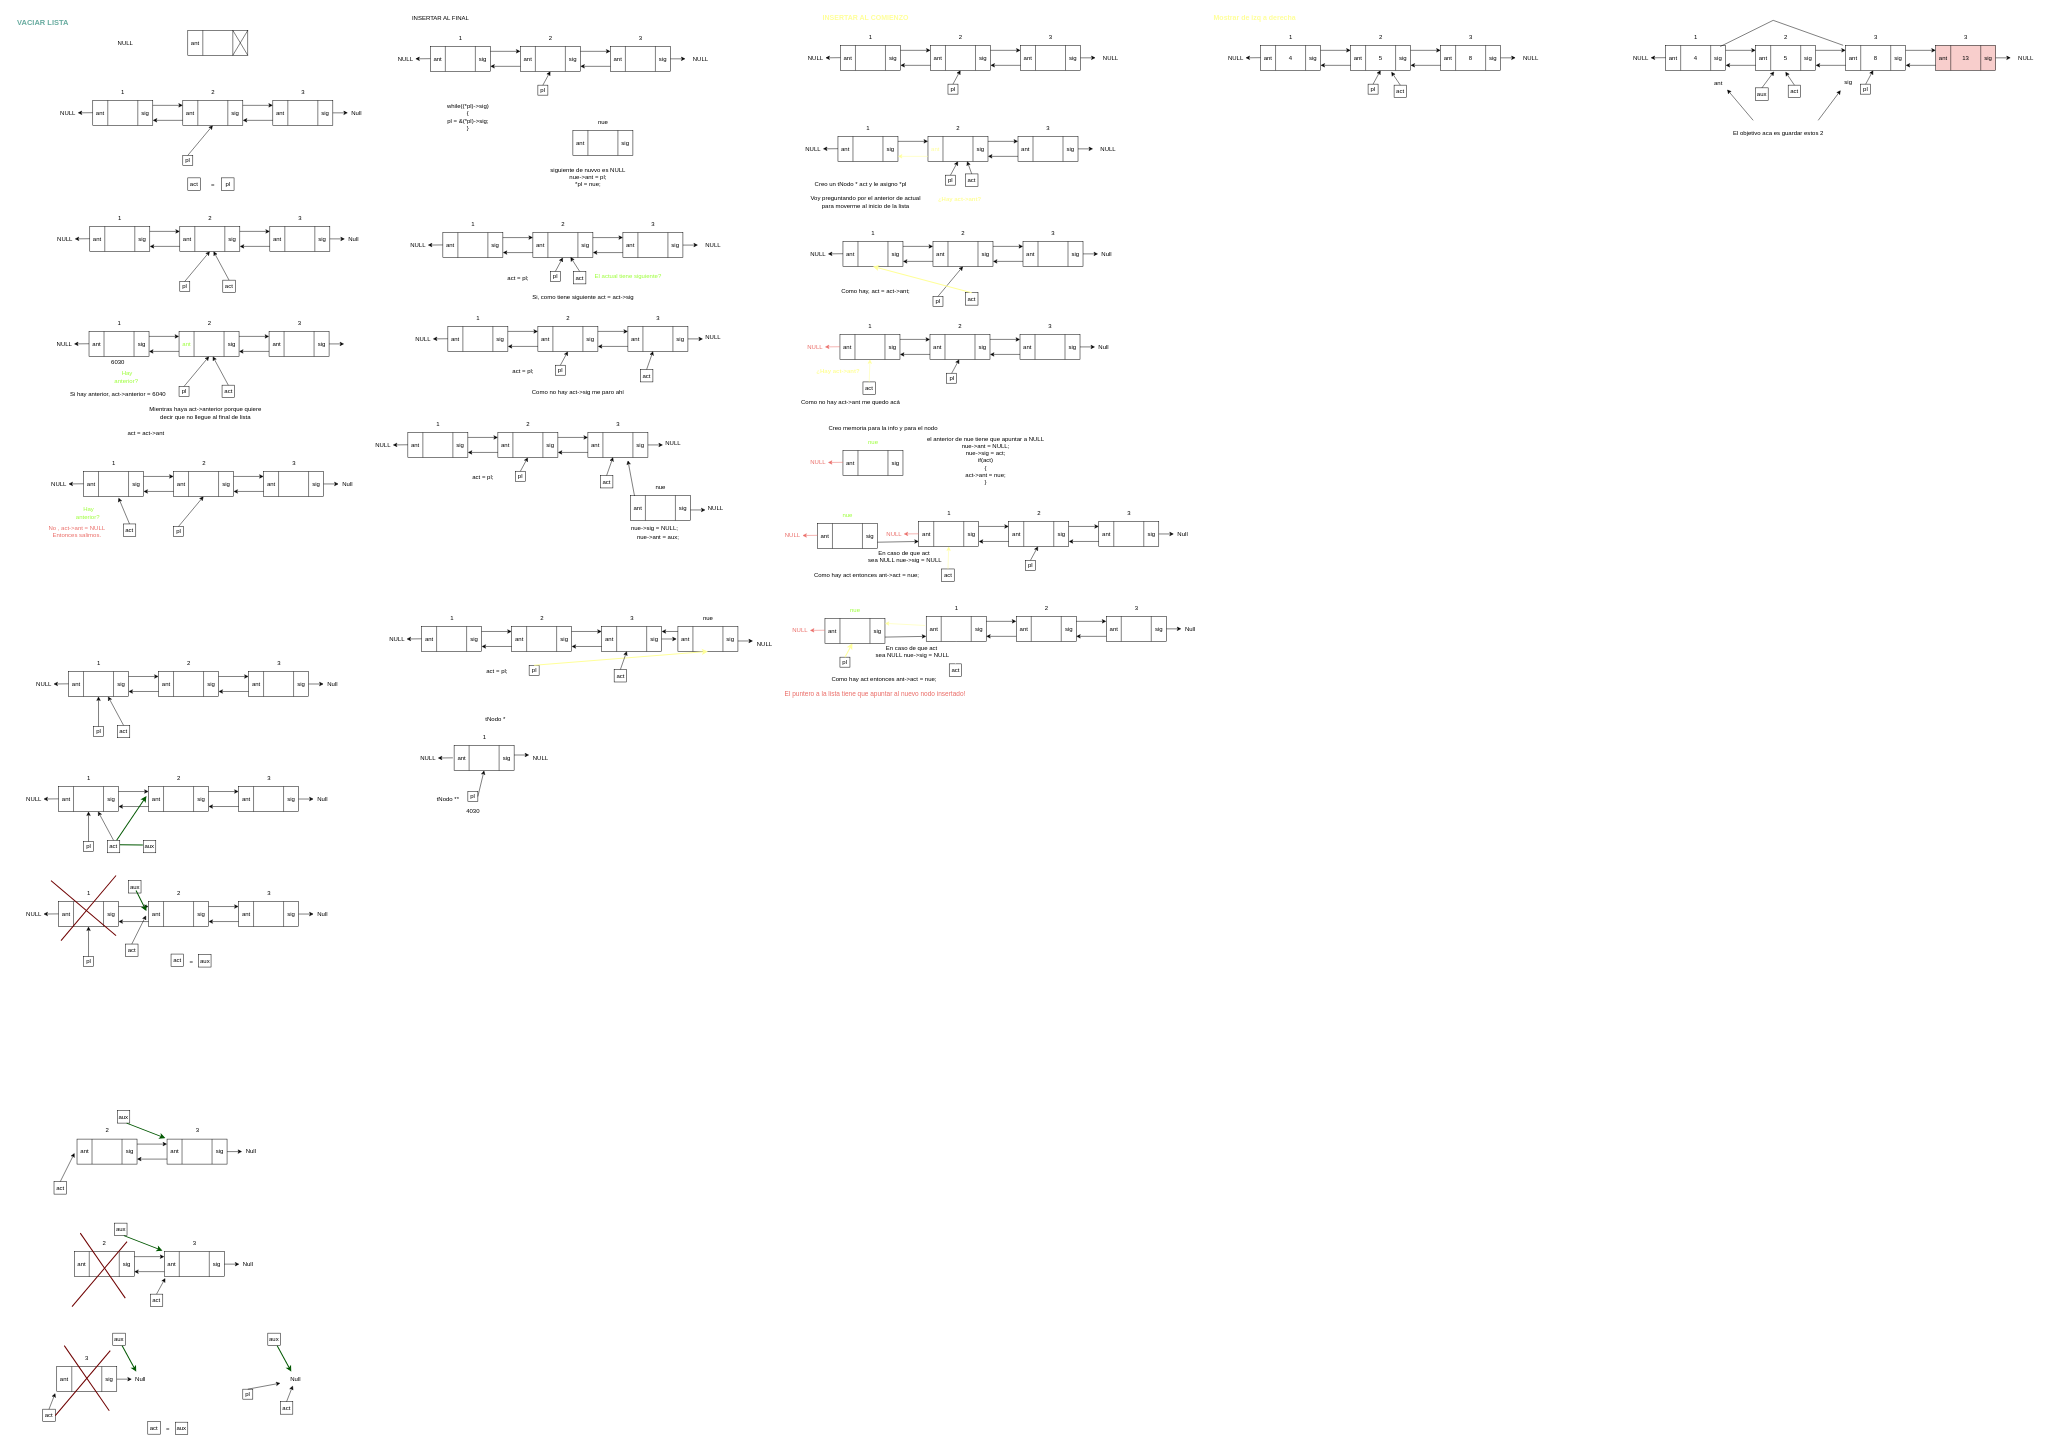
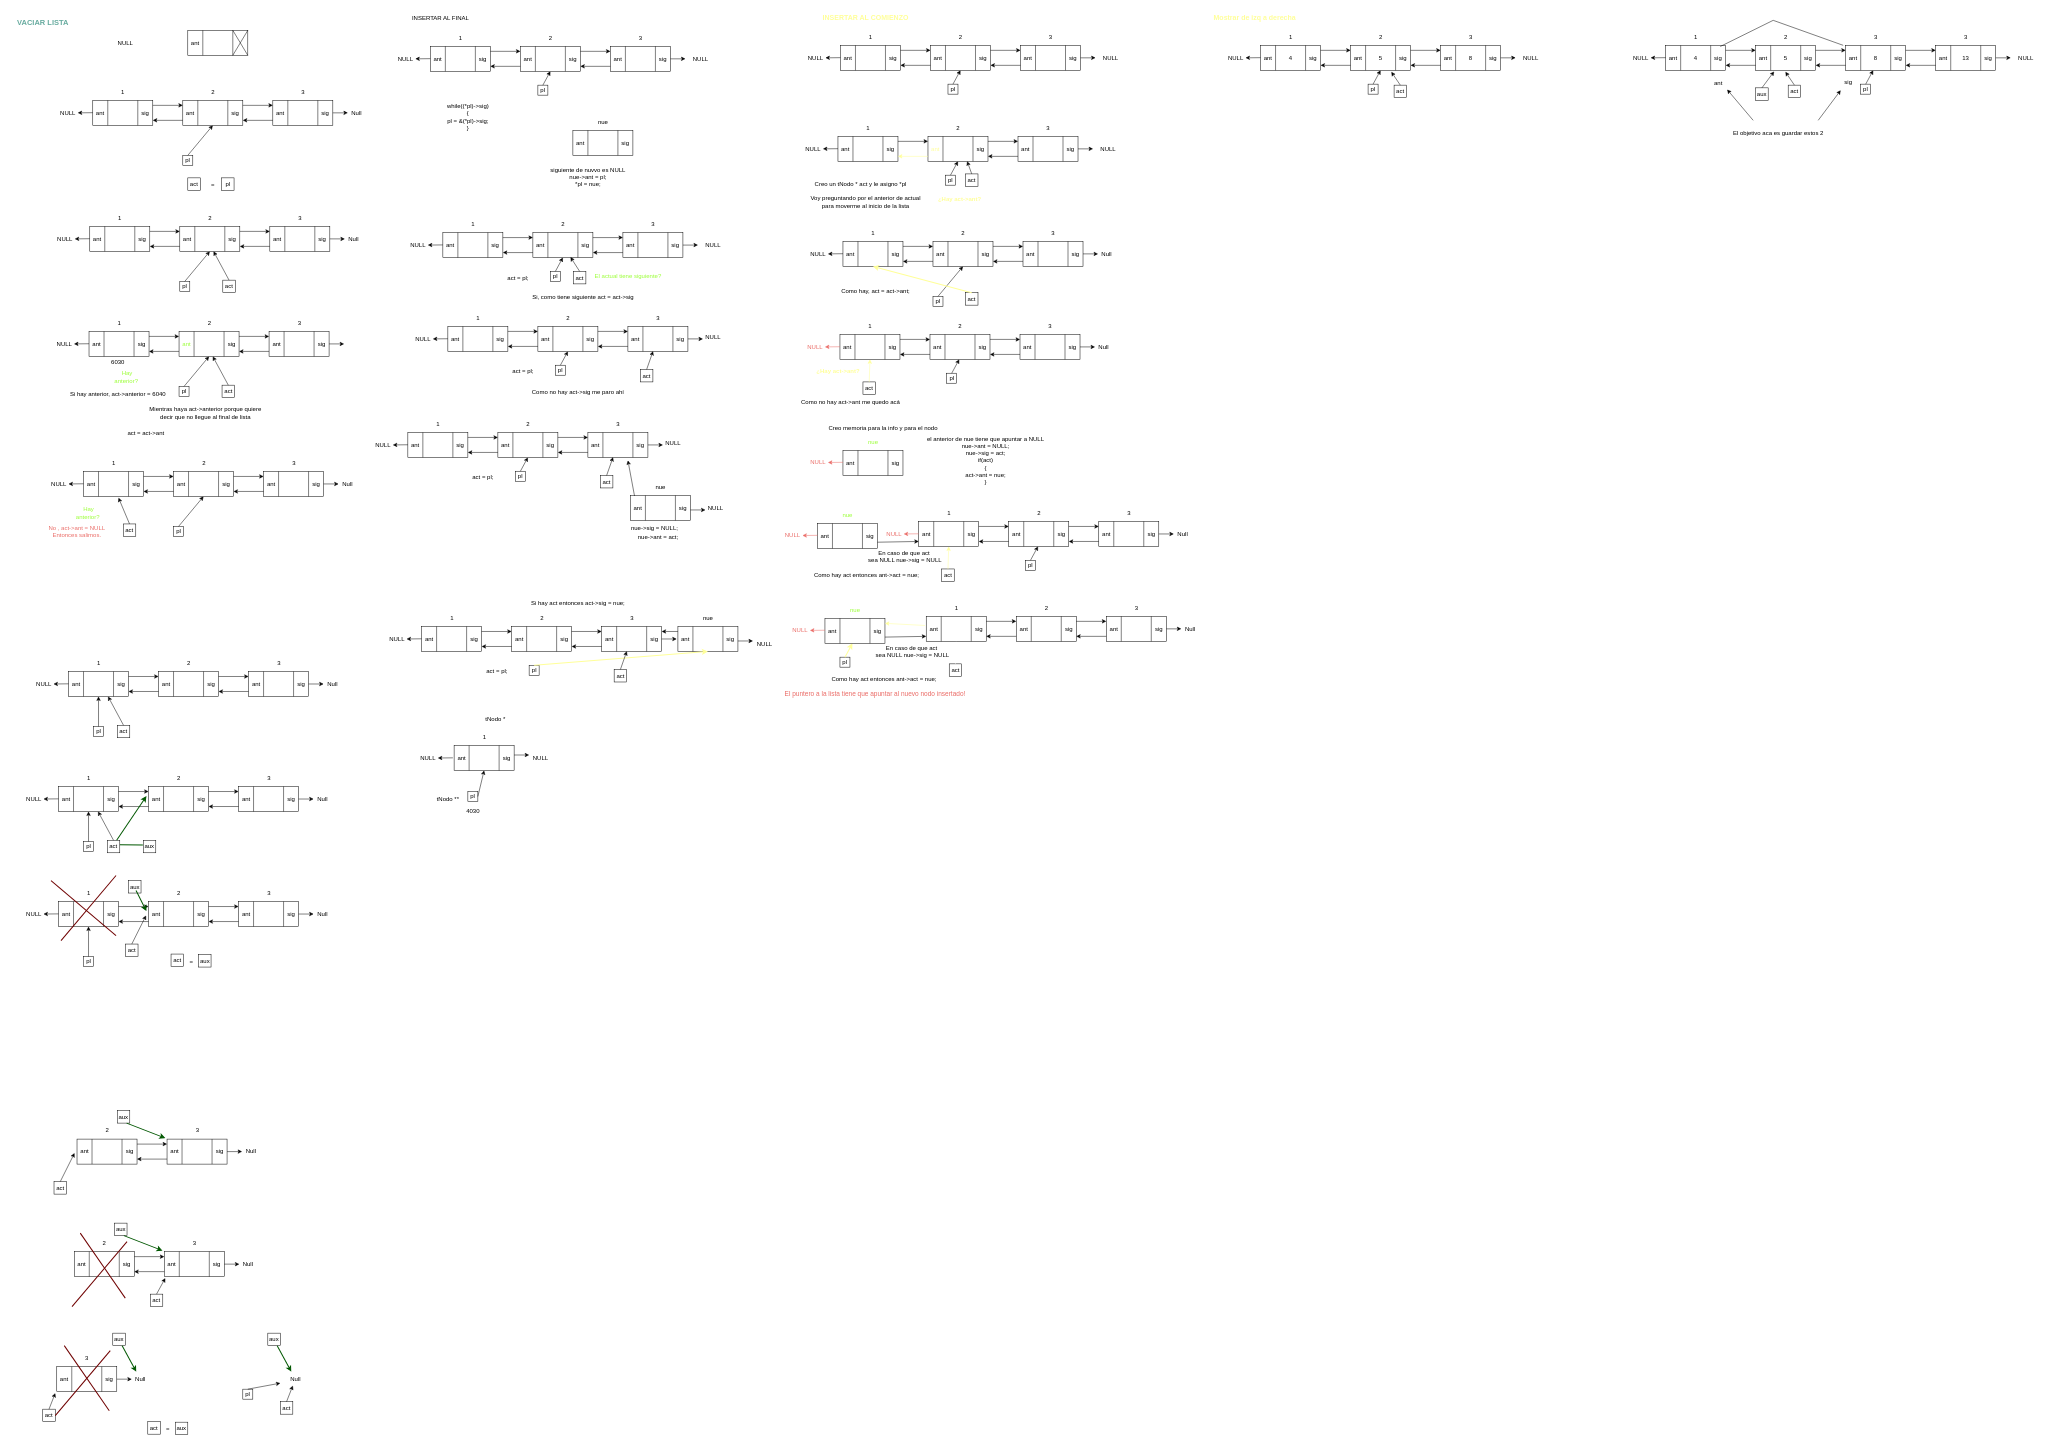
(1965, 58) -> (1965, 58)
(658, 537) -> (658, 537)
none -> (578, 603)
